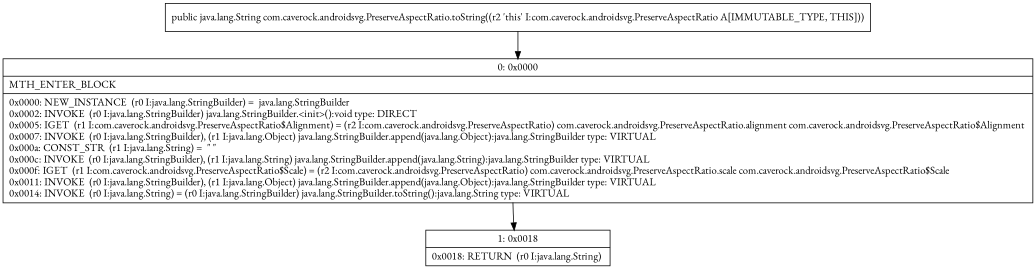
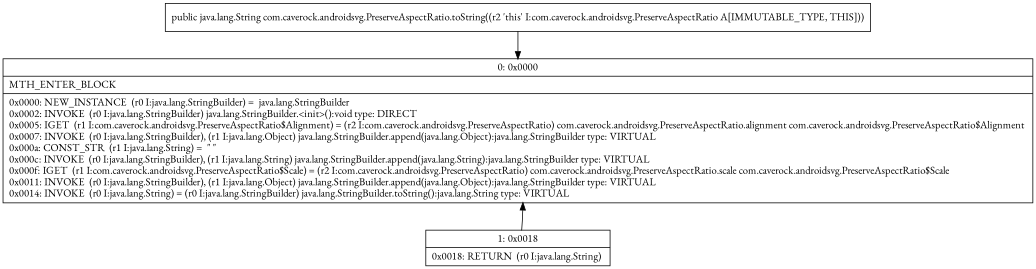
(513, 213) -> (522, 220)
